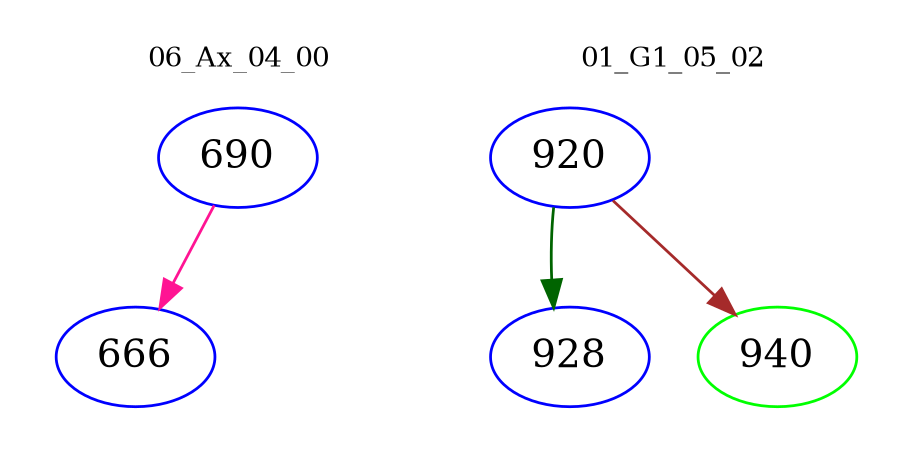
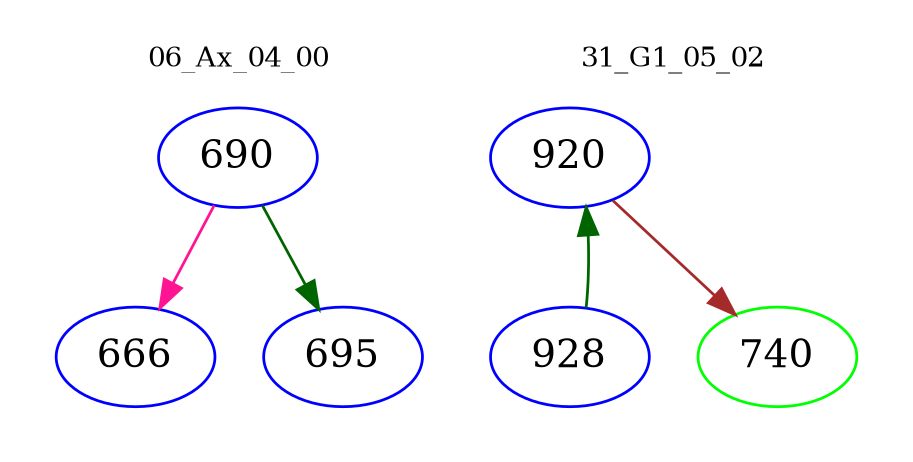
(674, 59) -> (674, 59)
(551, 243) -> (588, 272)
none -> (343, 357)
(777, 357) -> (777, 357)
